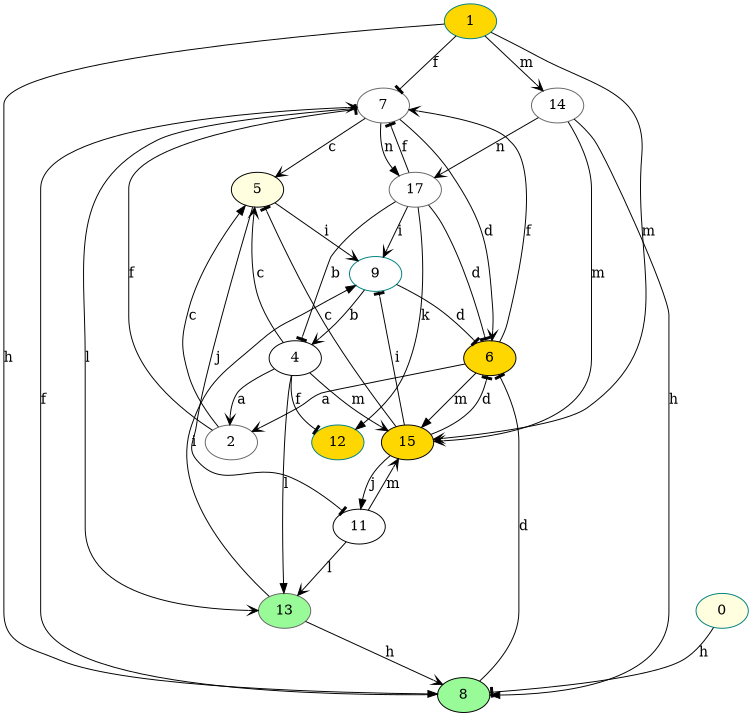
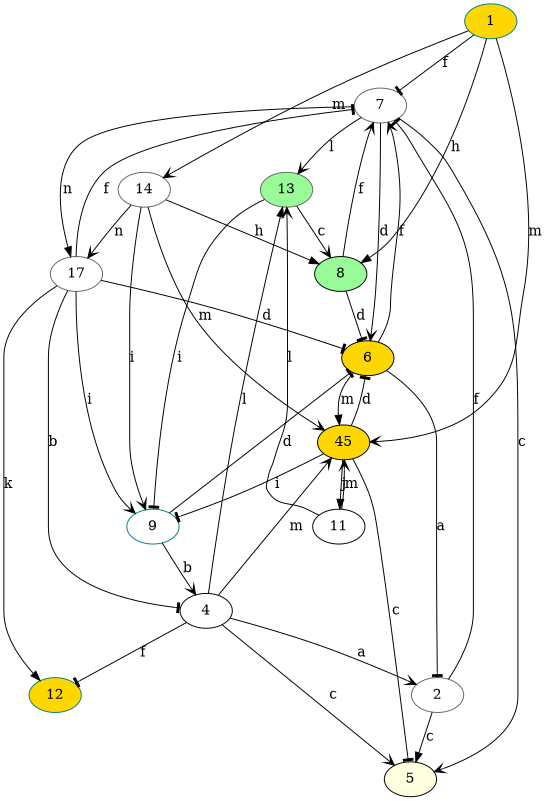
(312, 229) -> (130, 354)
(206, 380) -> none
(354, 386) -> (437, 512)
(408, 442) -> (344, 442)
(188, 459) -> (178, 337)
(722, 611) -> none
(390, 653) -> (321, 232)
